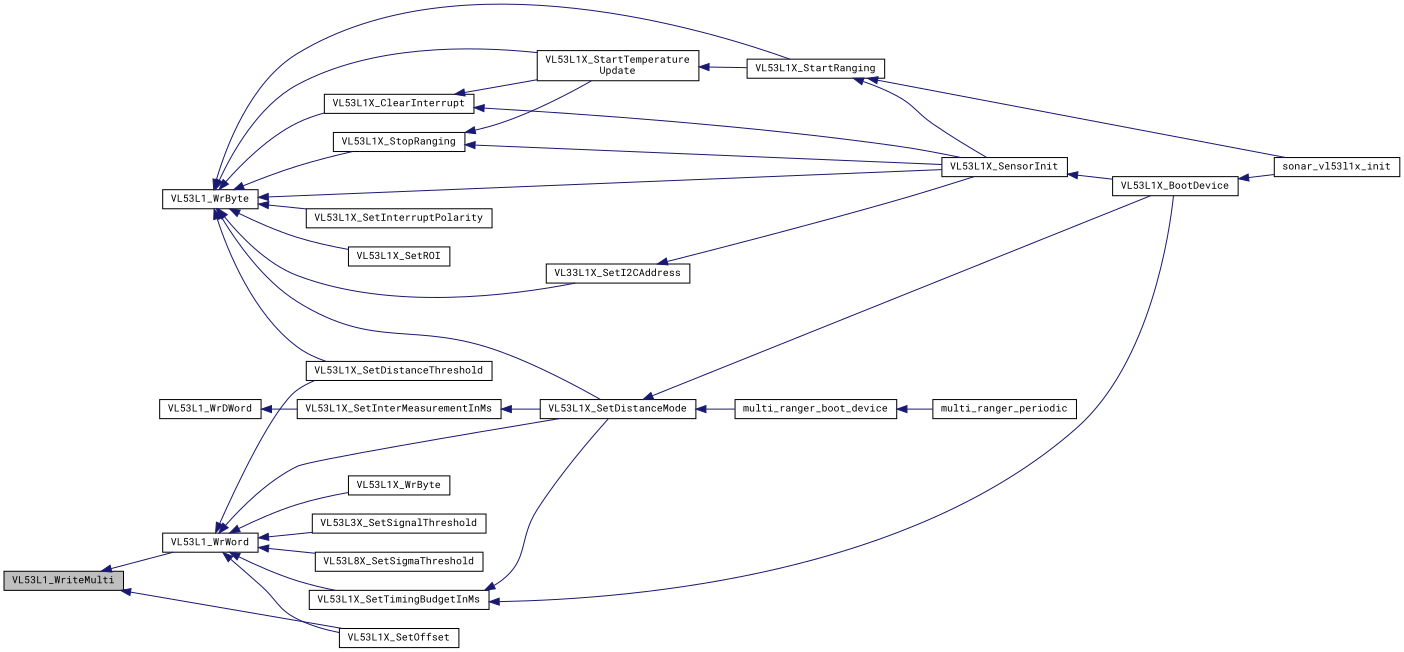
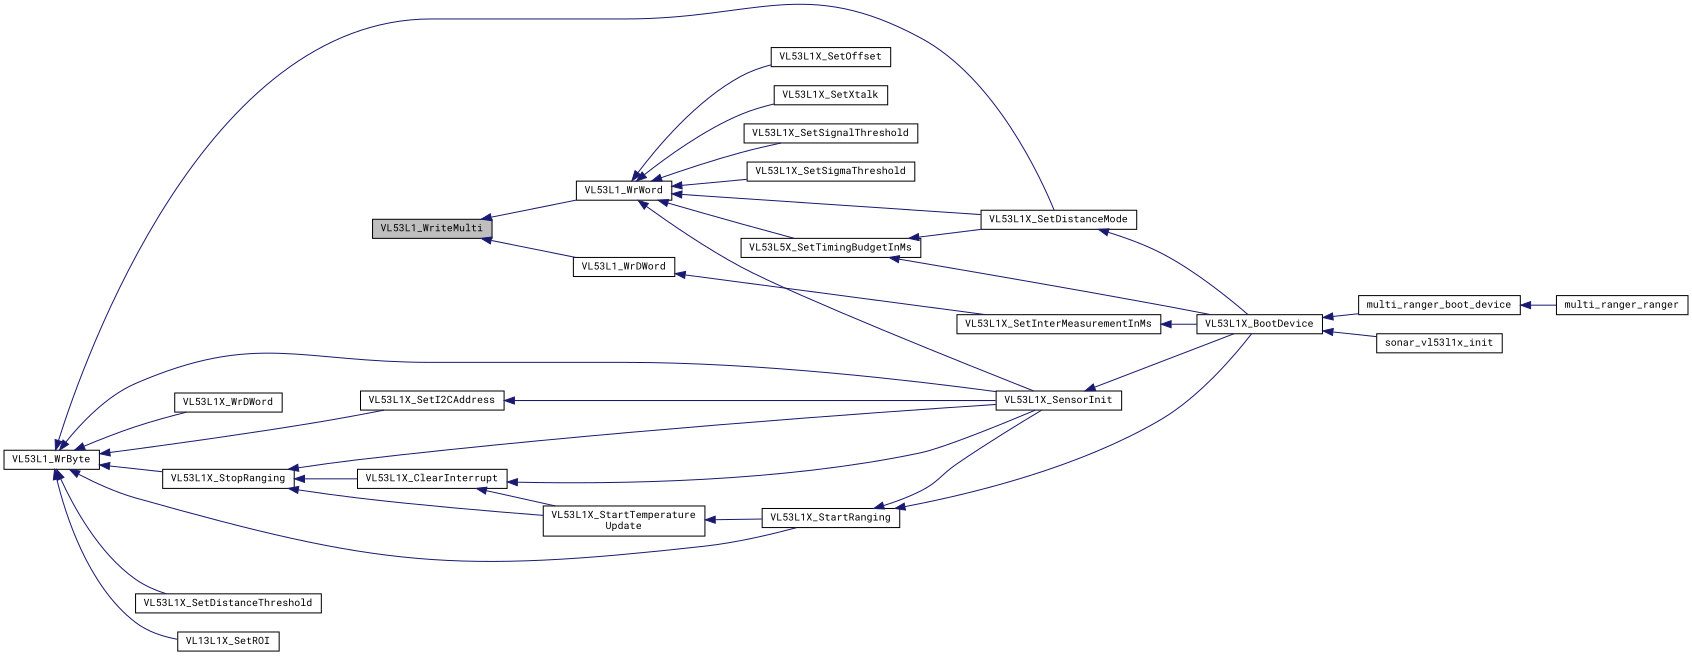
(353, 63) -> none
(1082, 119) -> (1095, 452)
(270, 140) -> (331, 479)
(399, 218) -> (228, 403)
(399, 256) -> (228, 642)
(618, 274) -> (432, 401)
(526, 409) -> (1184, 324)
(720, 409) -> (1346, 315)
(1005, 409) -> (1622, 305)
(258, 445) -> (834, 310)
(399, 485) -> (831, 95)
(399, 524) -> (831, 133)
(399, 562) -> (831, 172)
(399, 600) -> (831, 248)
(237, 610) -> (533, 249)
